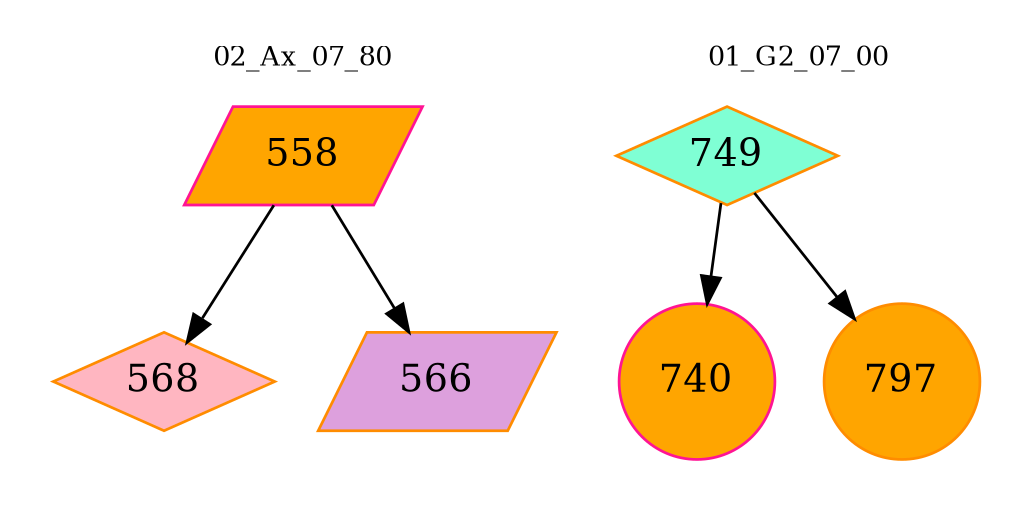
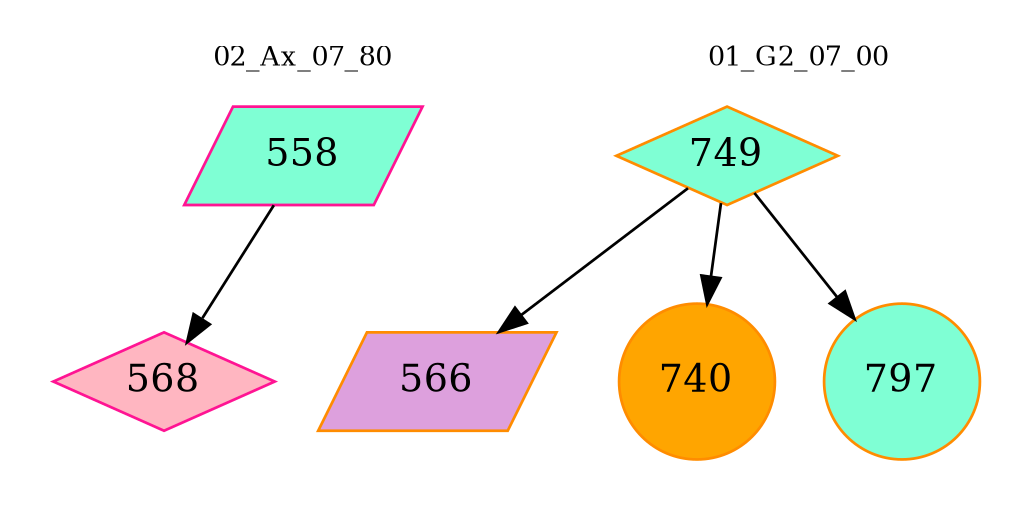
(303, 156) -> (303, 156)
(363, 257) -> (613, 245)
(164, 382) -> (164, 382)
(697, 382) -> (697, 382)
(902, 382) -> (902, 382)
